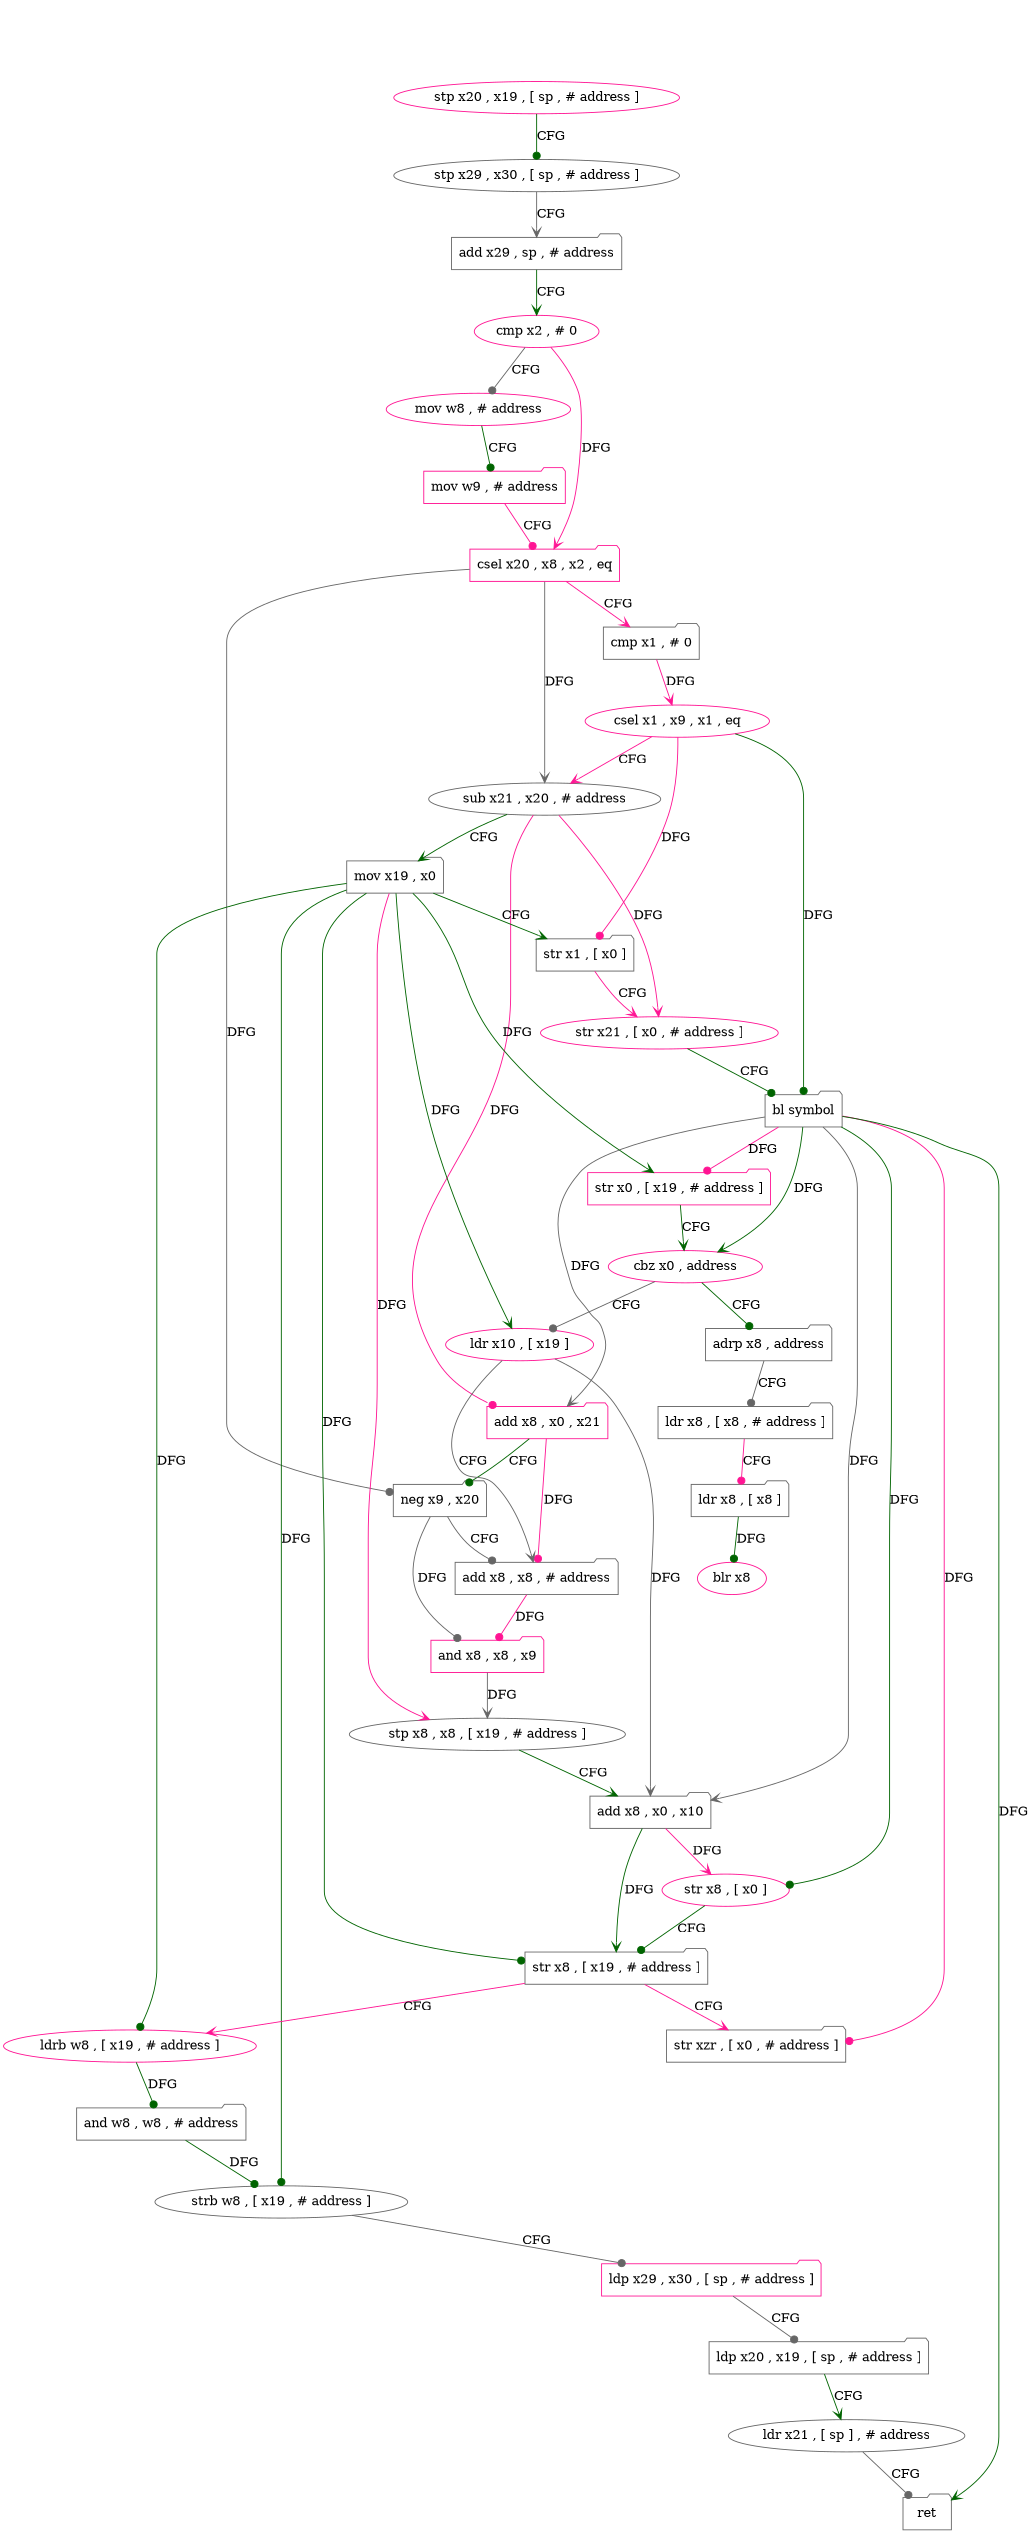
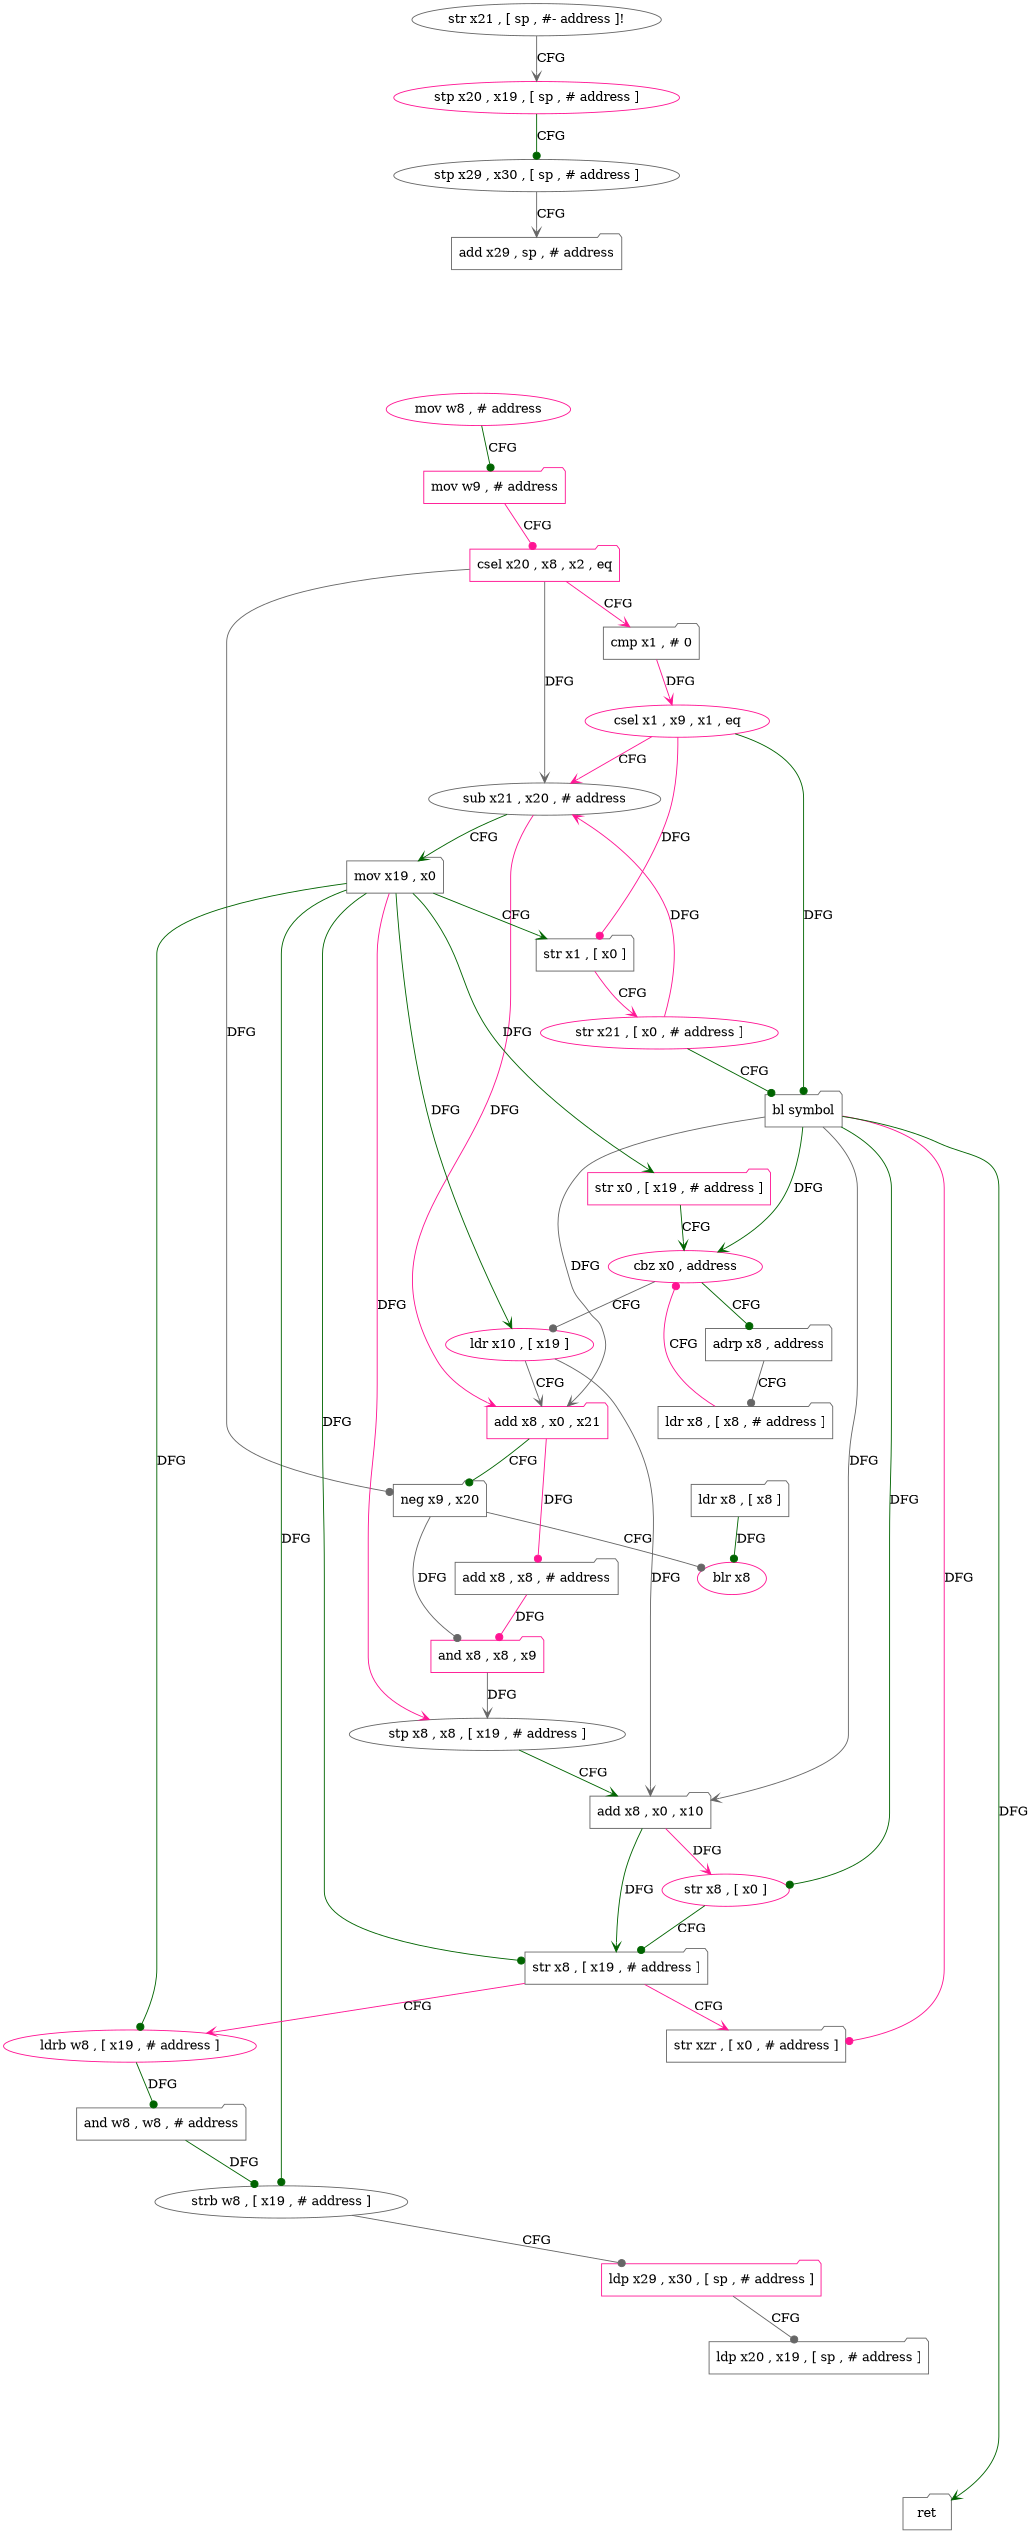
none -> (537, 20)
(537, 331) -> none
(627, 908) -> (663, 902)
(476, 1125) -> (476, 1125)
(744, 1148) -> none
(743, 1458) -> (668, 1357)
(458, 1465) -> (532, 1379)
(465, 1541) -> (593, 1538)
(847, 2436) -> none
